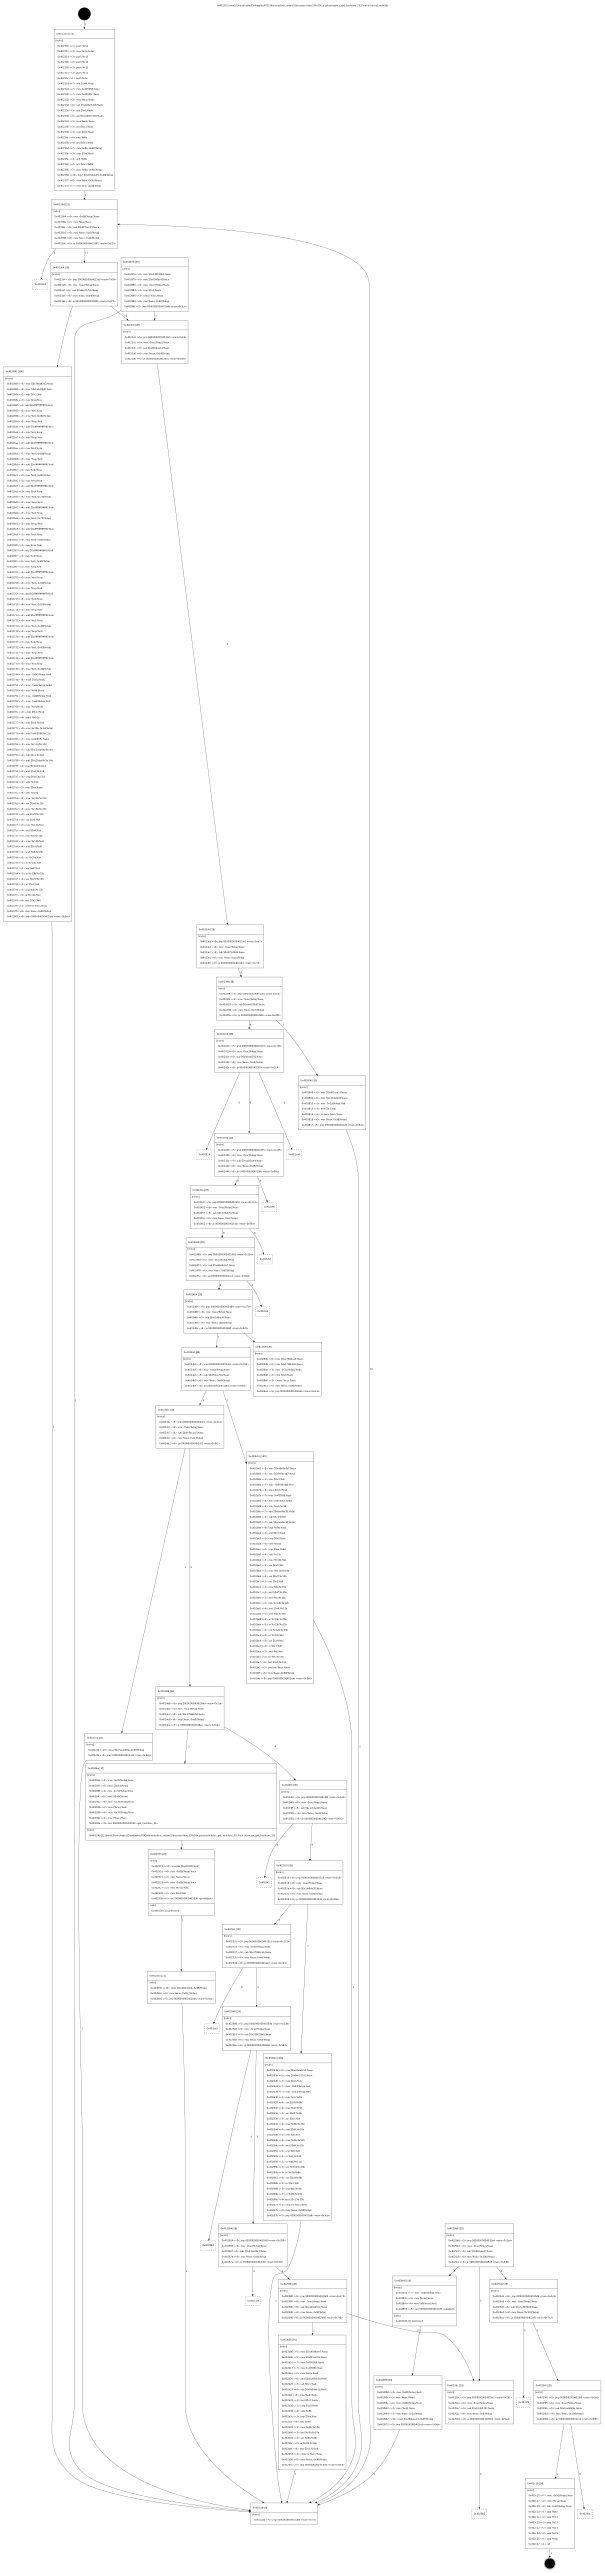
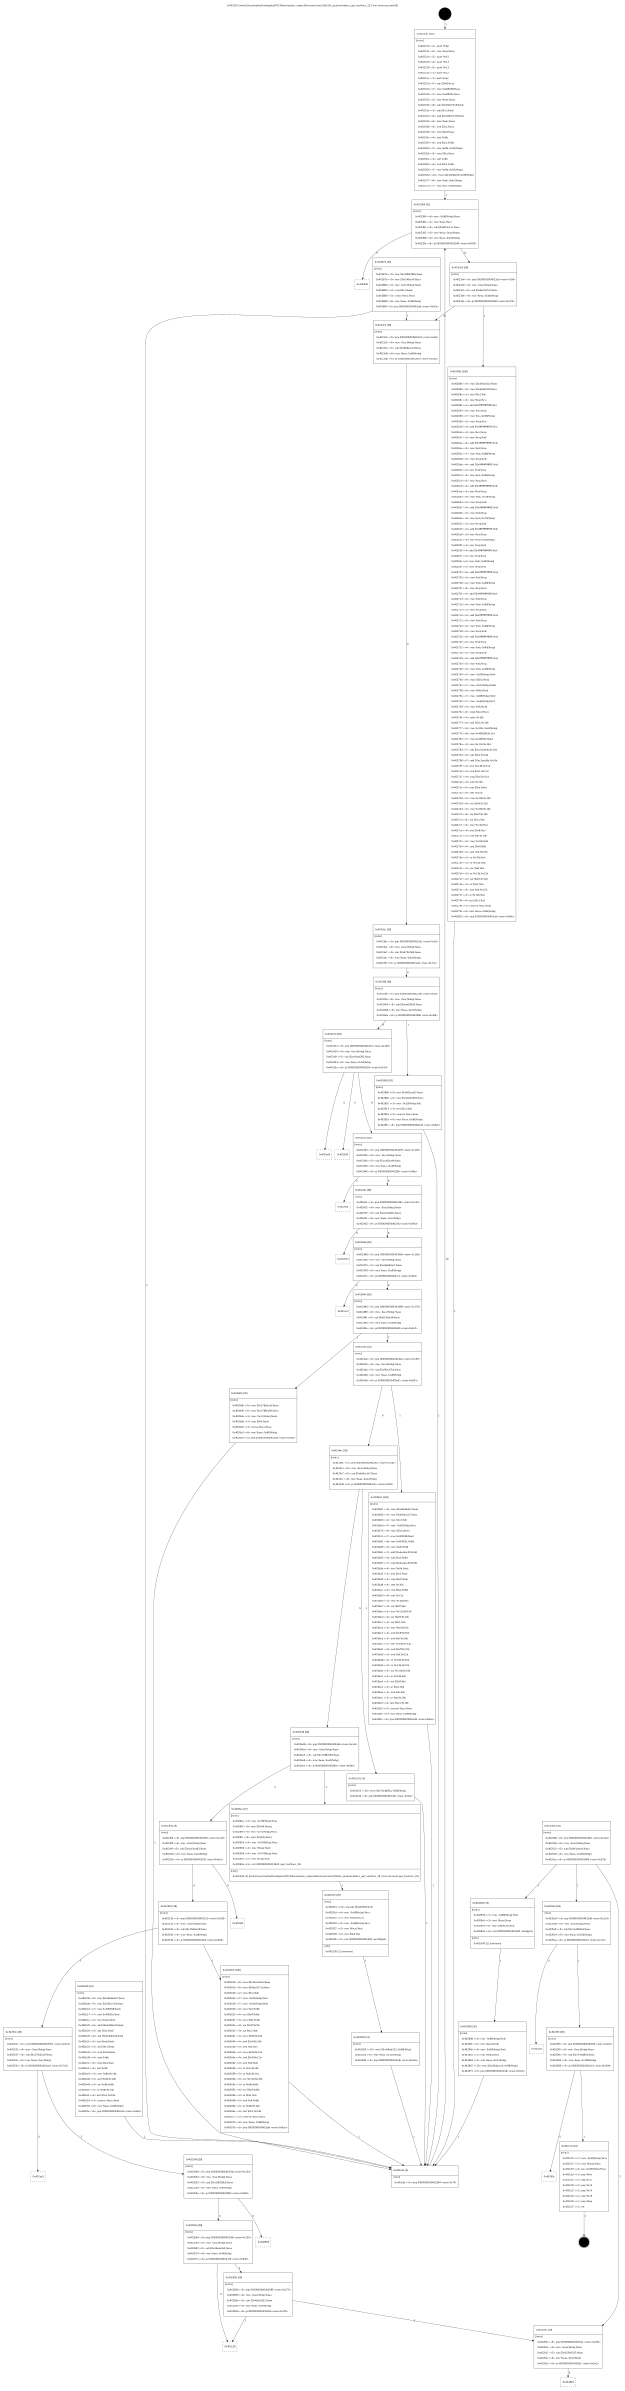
none -> (154, 1873)
(313, 2328) -> (240, 2328)
